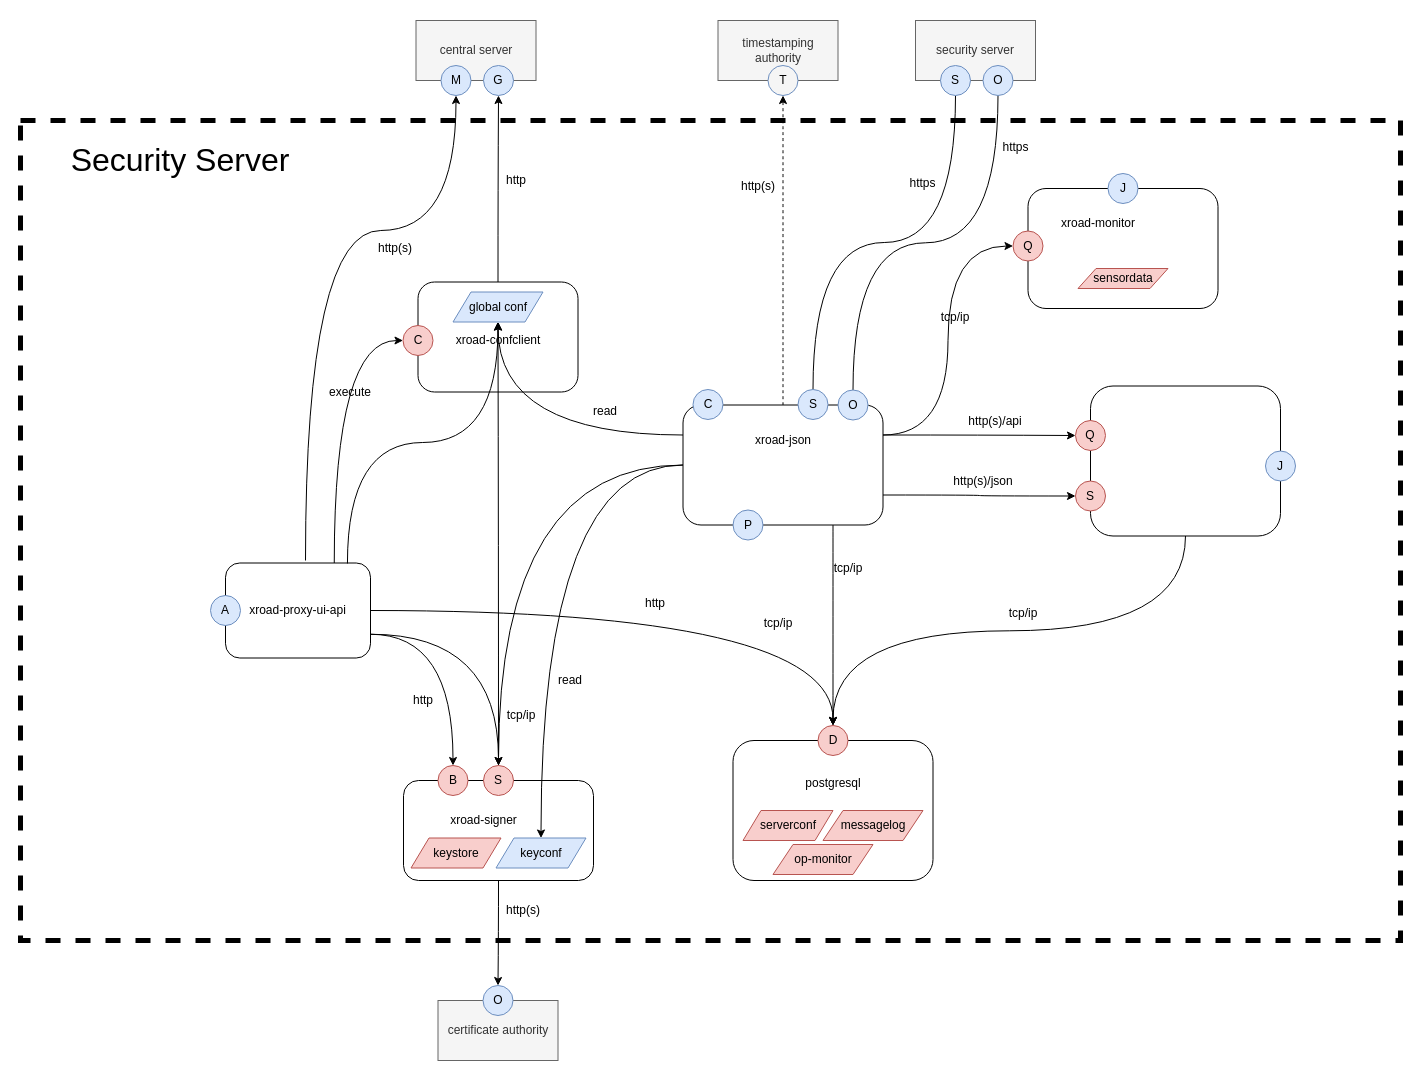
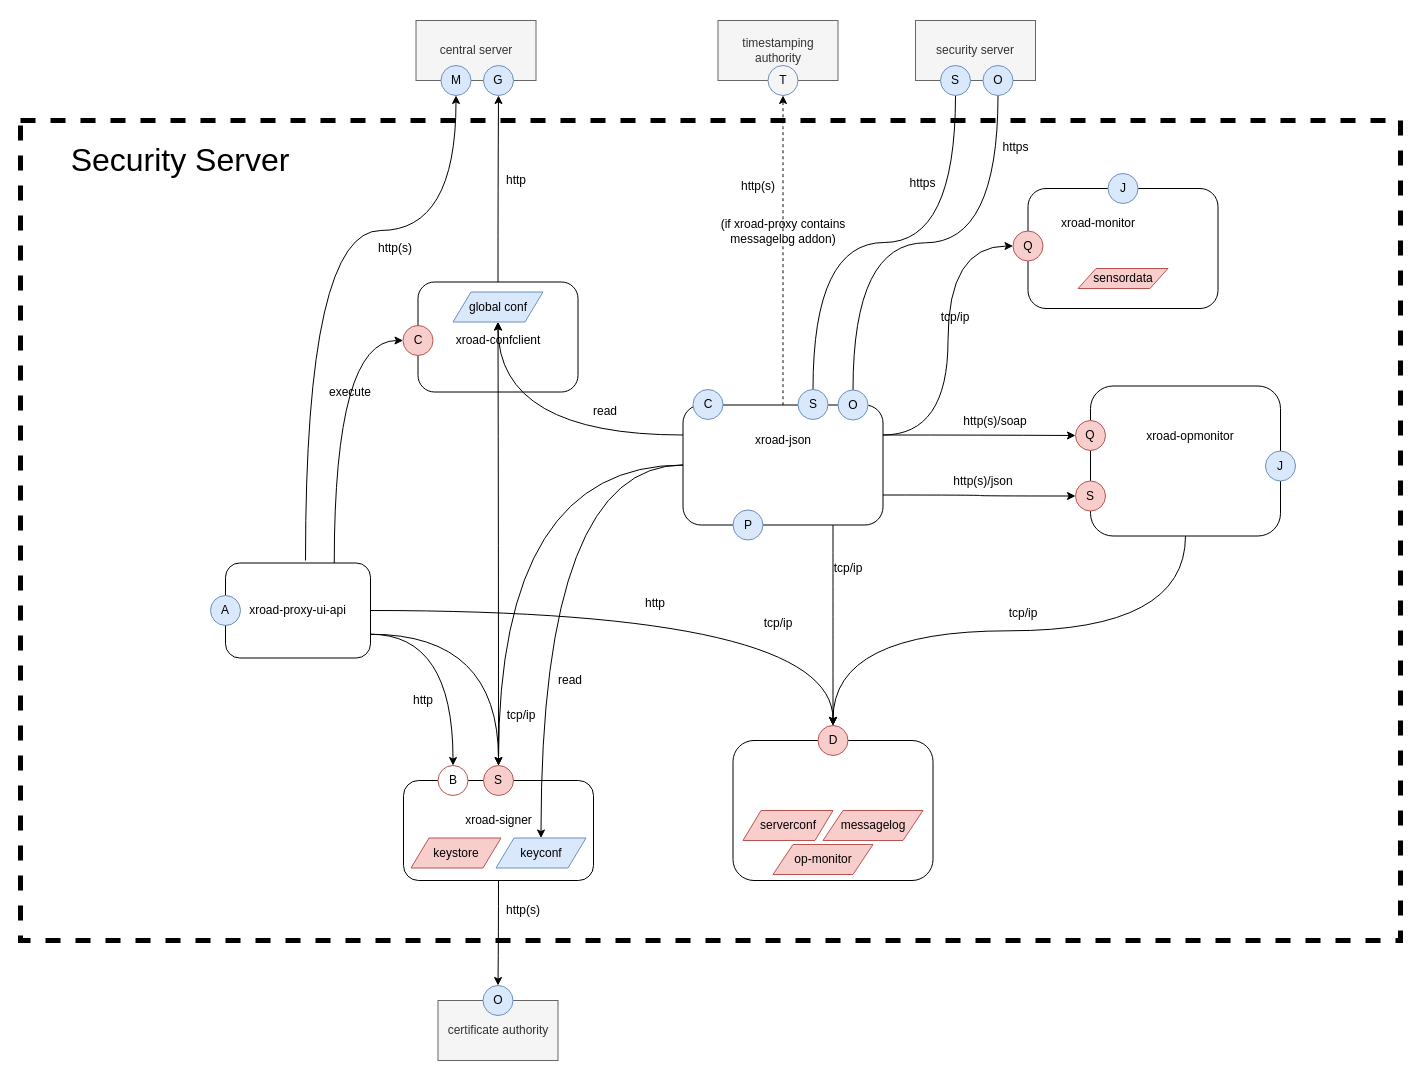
none -> (783, 231)
(996, 422) -> (996, 422)
none -> (1191, 436)
(406, 444) -> none
(453, 781) -> (453, 781)
(833, 783) -> none
(484, 821) -> (499, 821)
